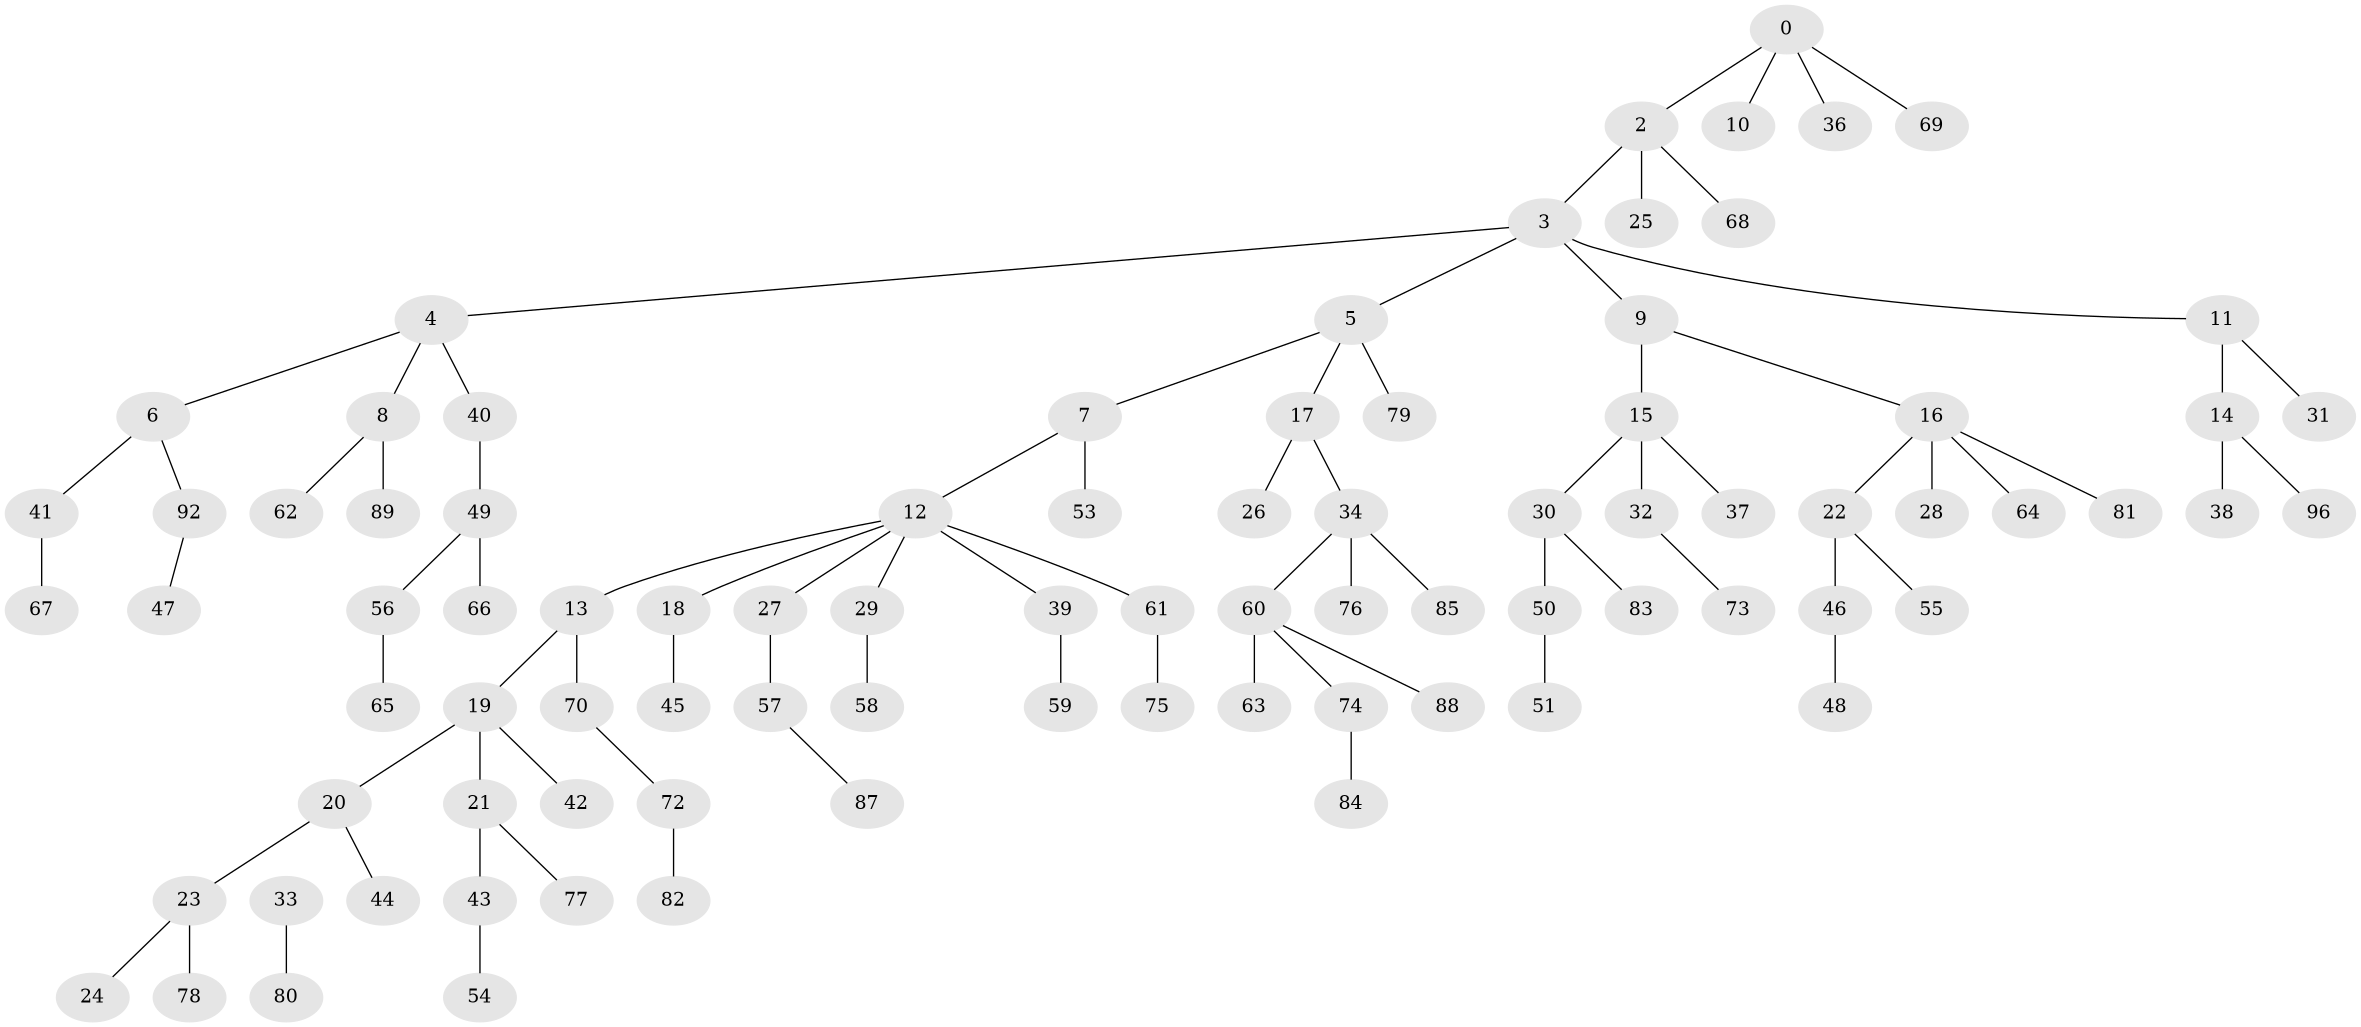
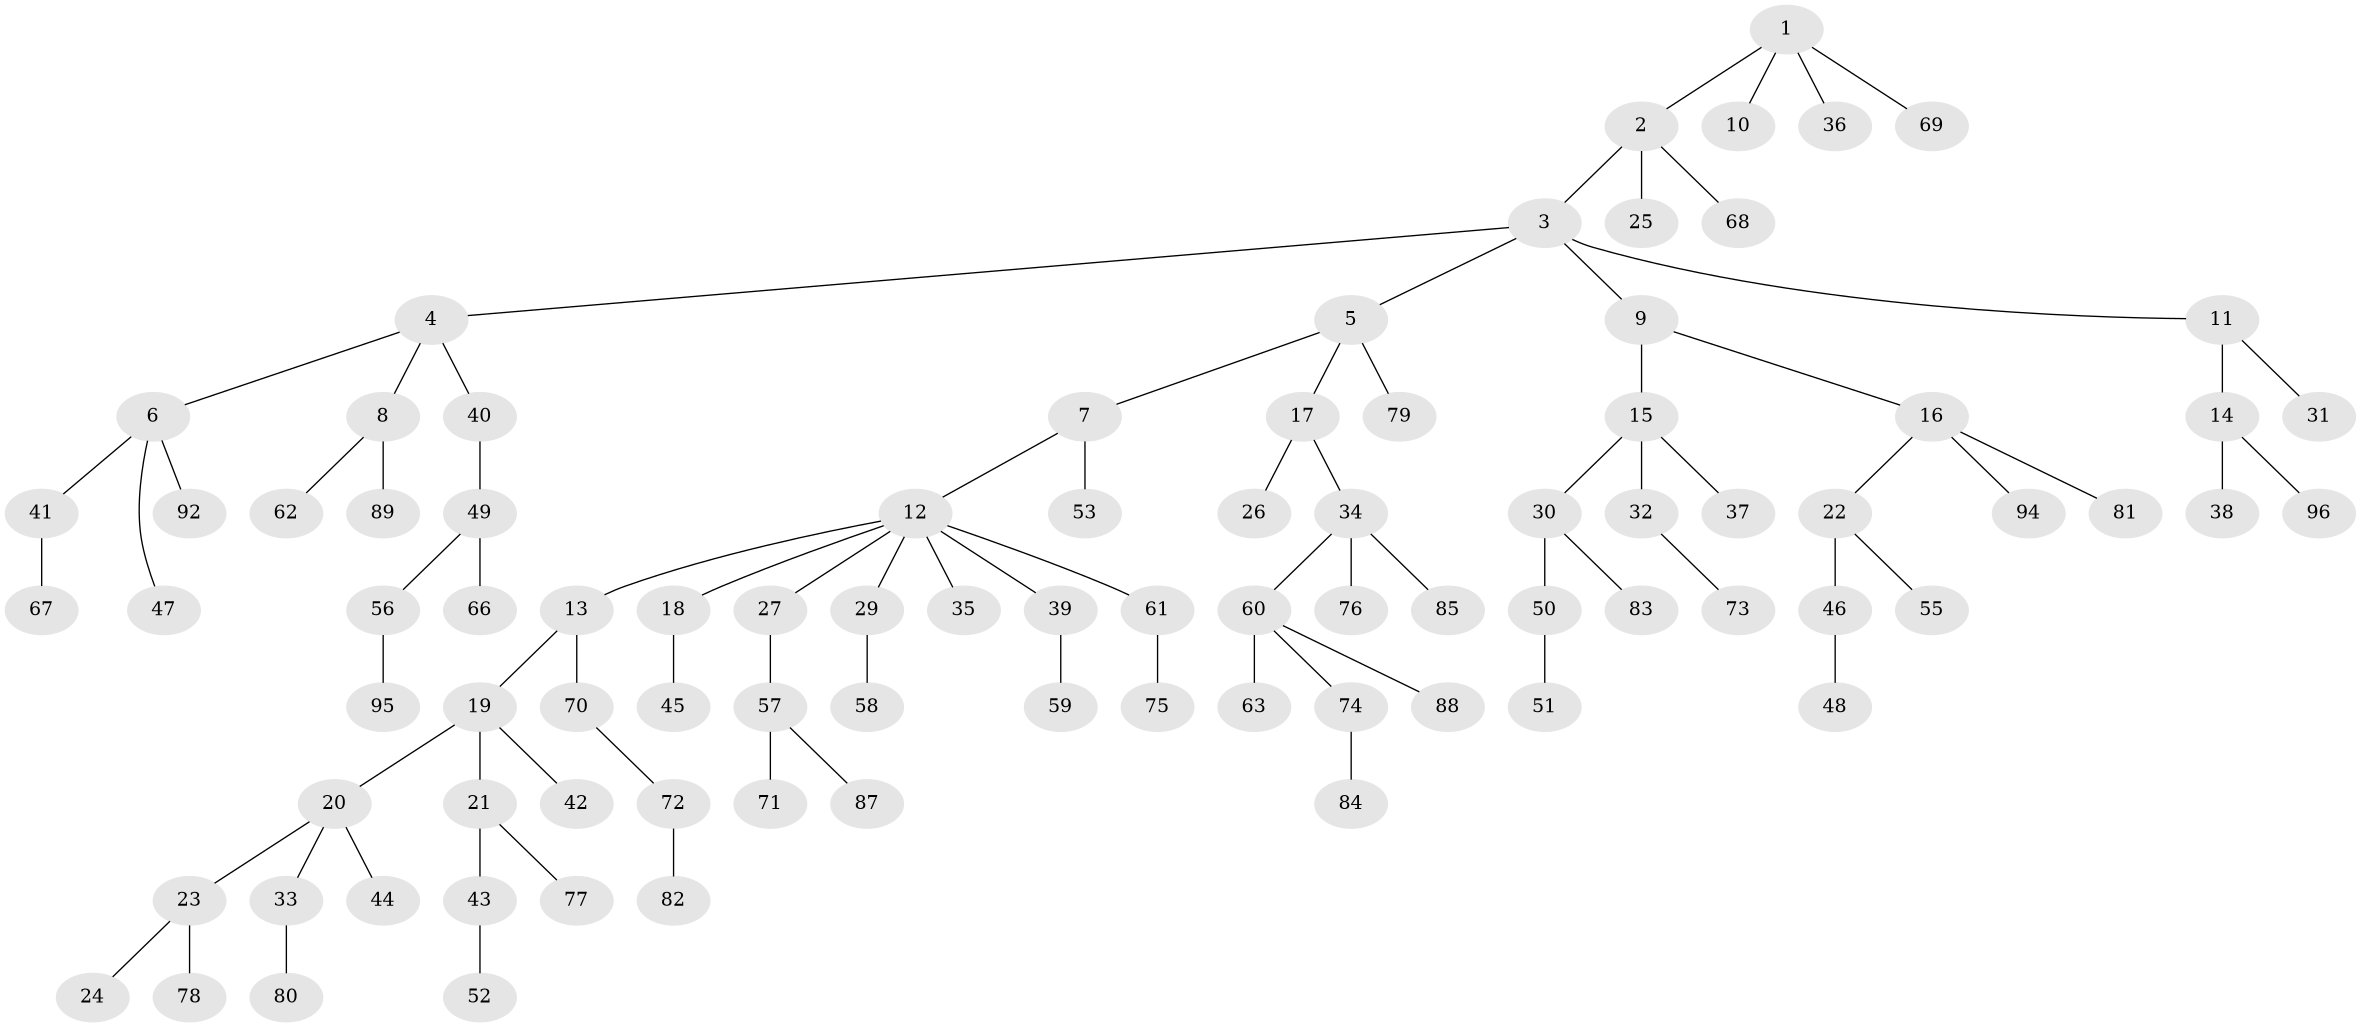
(1787, 30) -> (1787, 30)
(1932, 514) -> none
(2029, 514) -> (2029, 514)
(177, 562) -> (139, 514)
none -> (964, 610)
(383, 707) -> (383, 707)
none -> (770, 804)
none -> (311, 852)
(480, 998) -> (480, 998)
